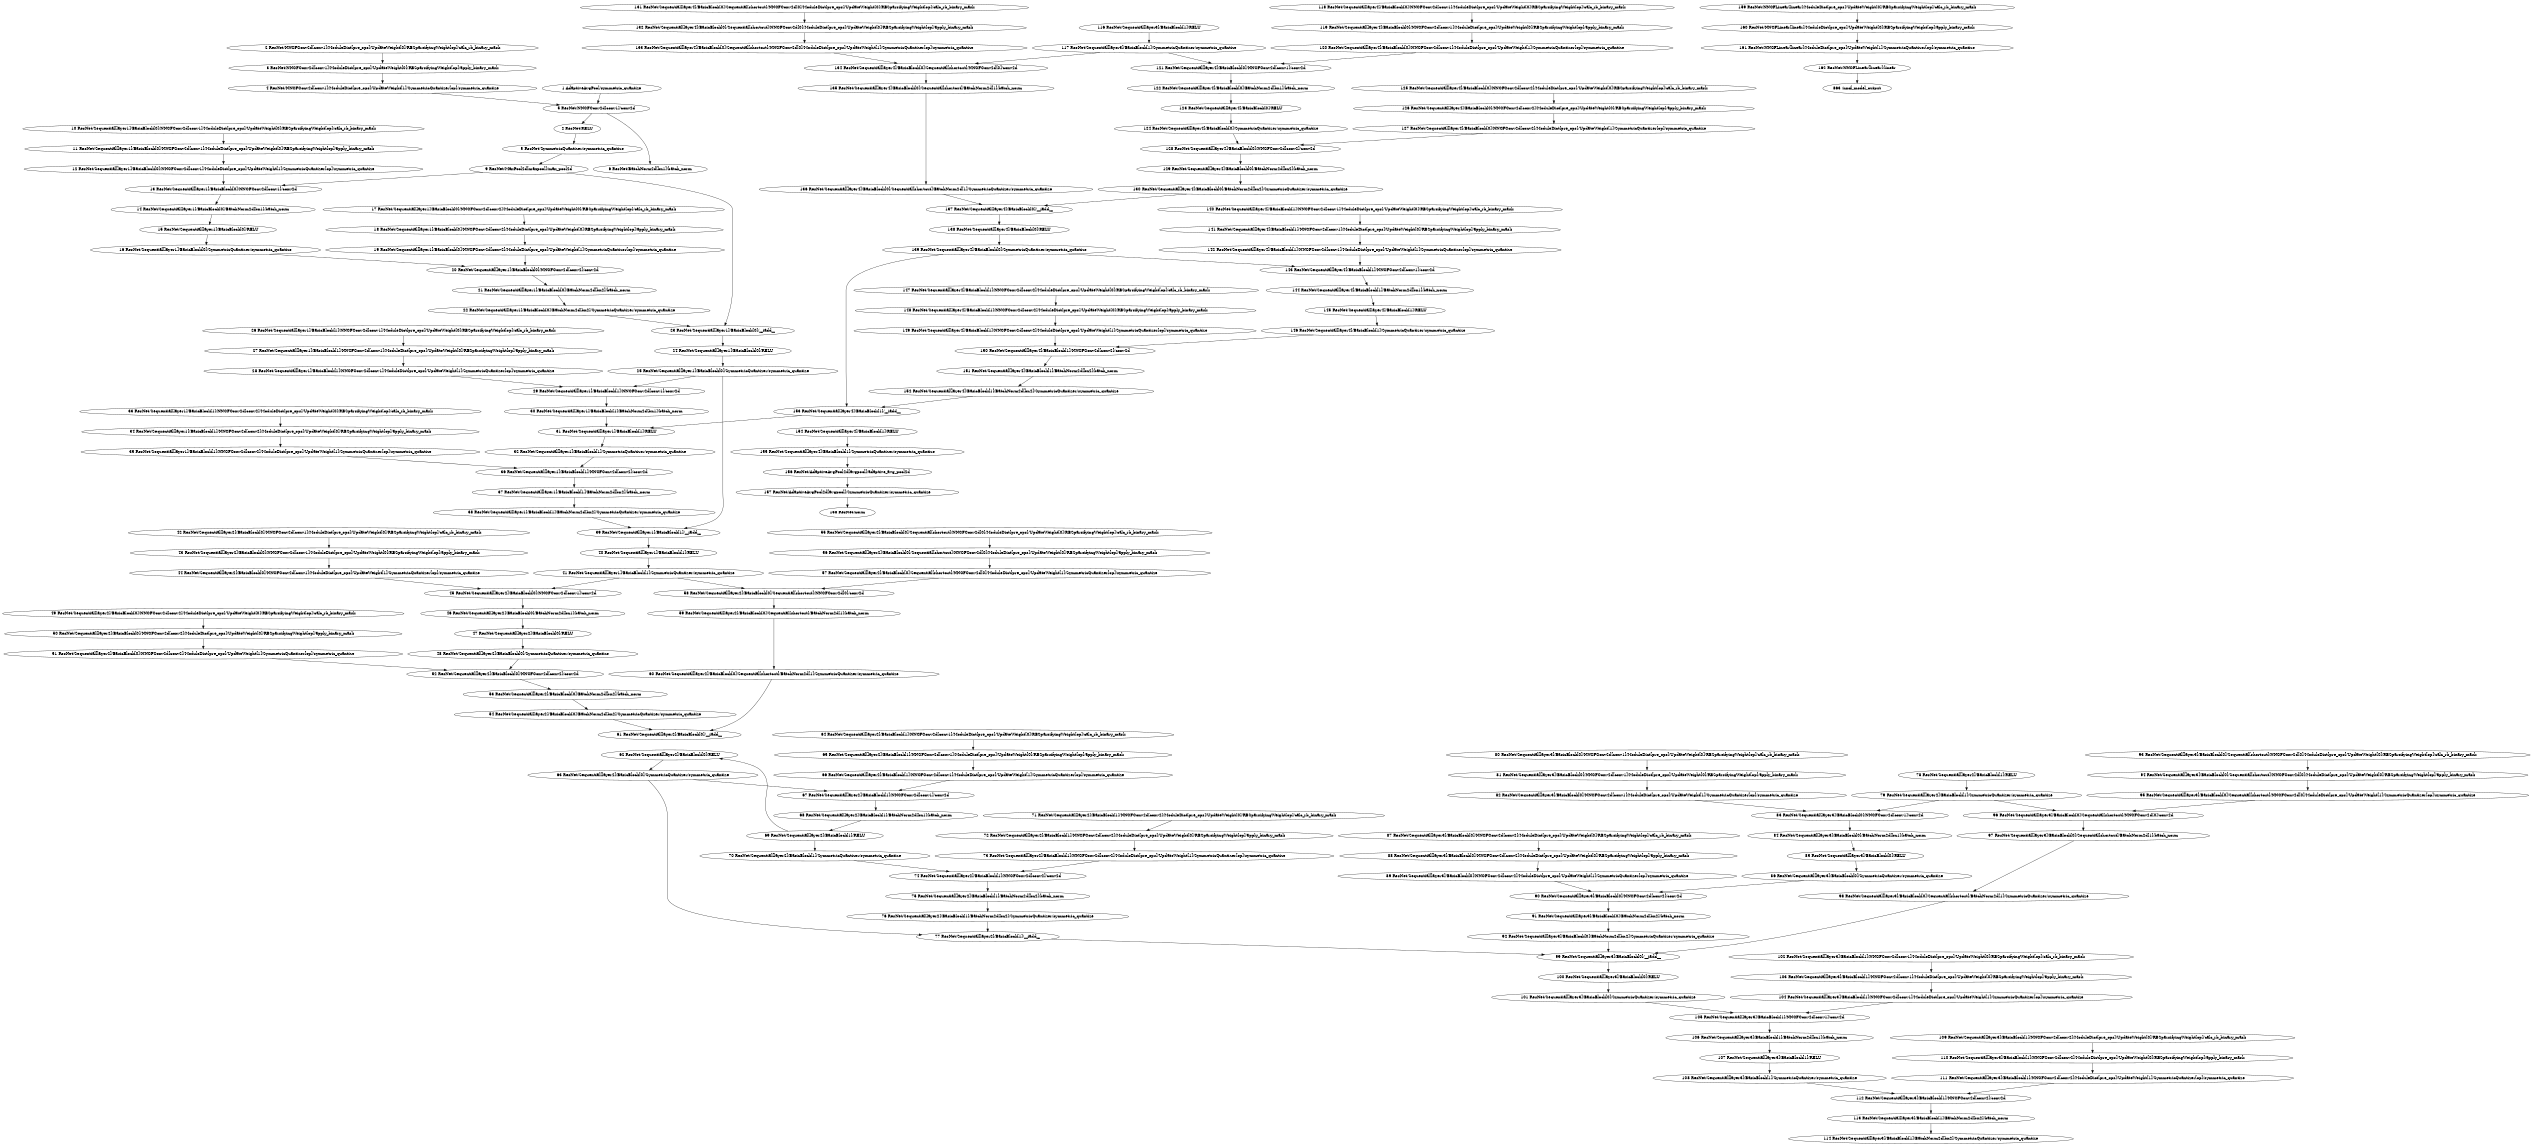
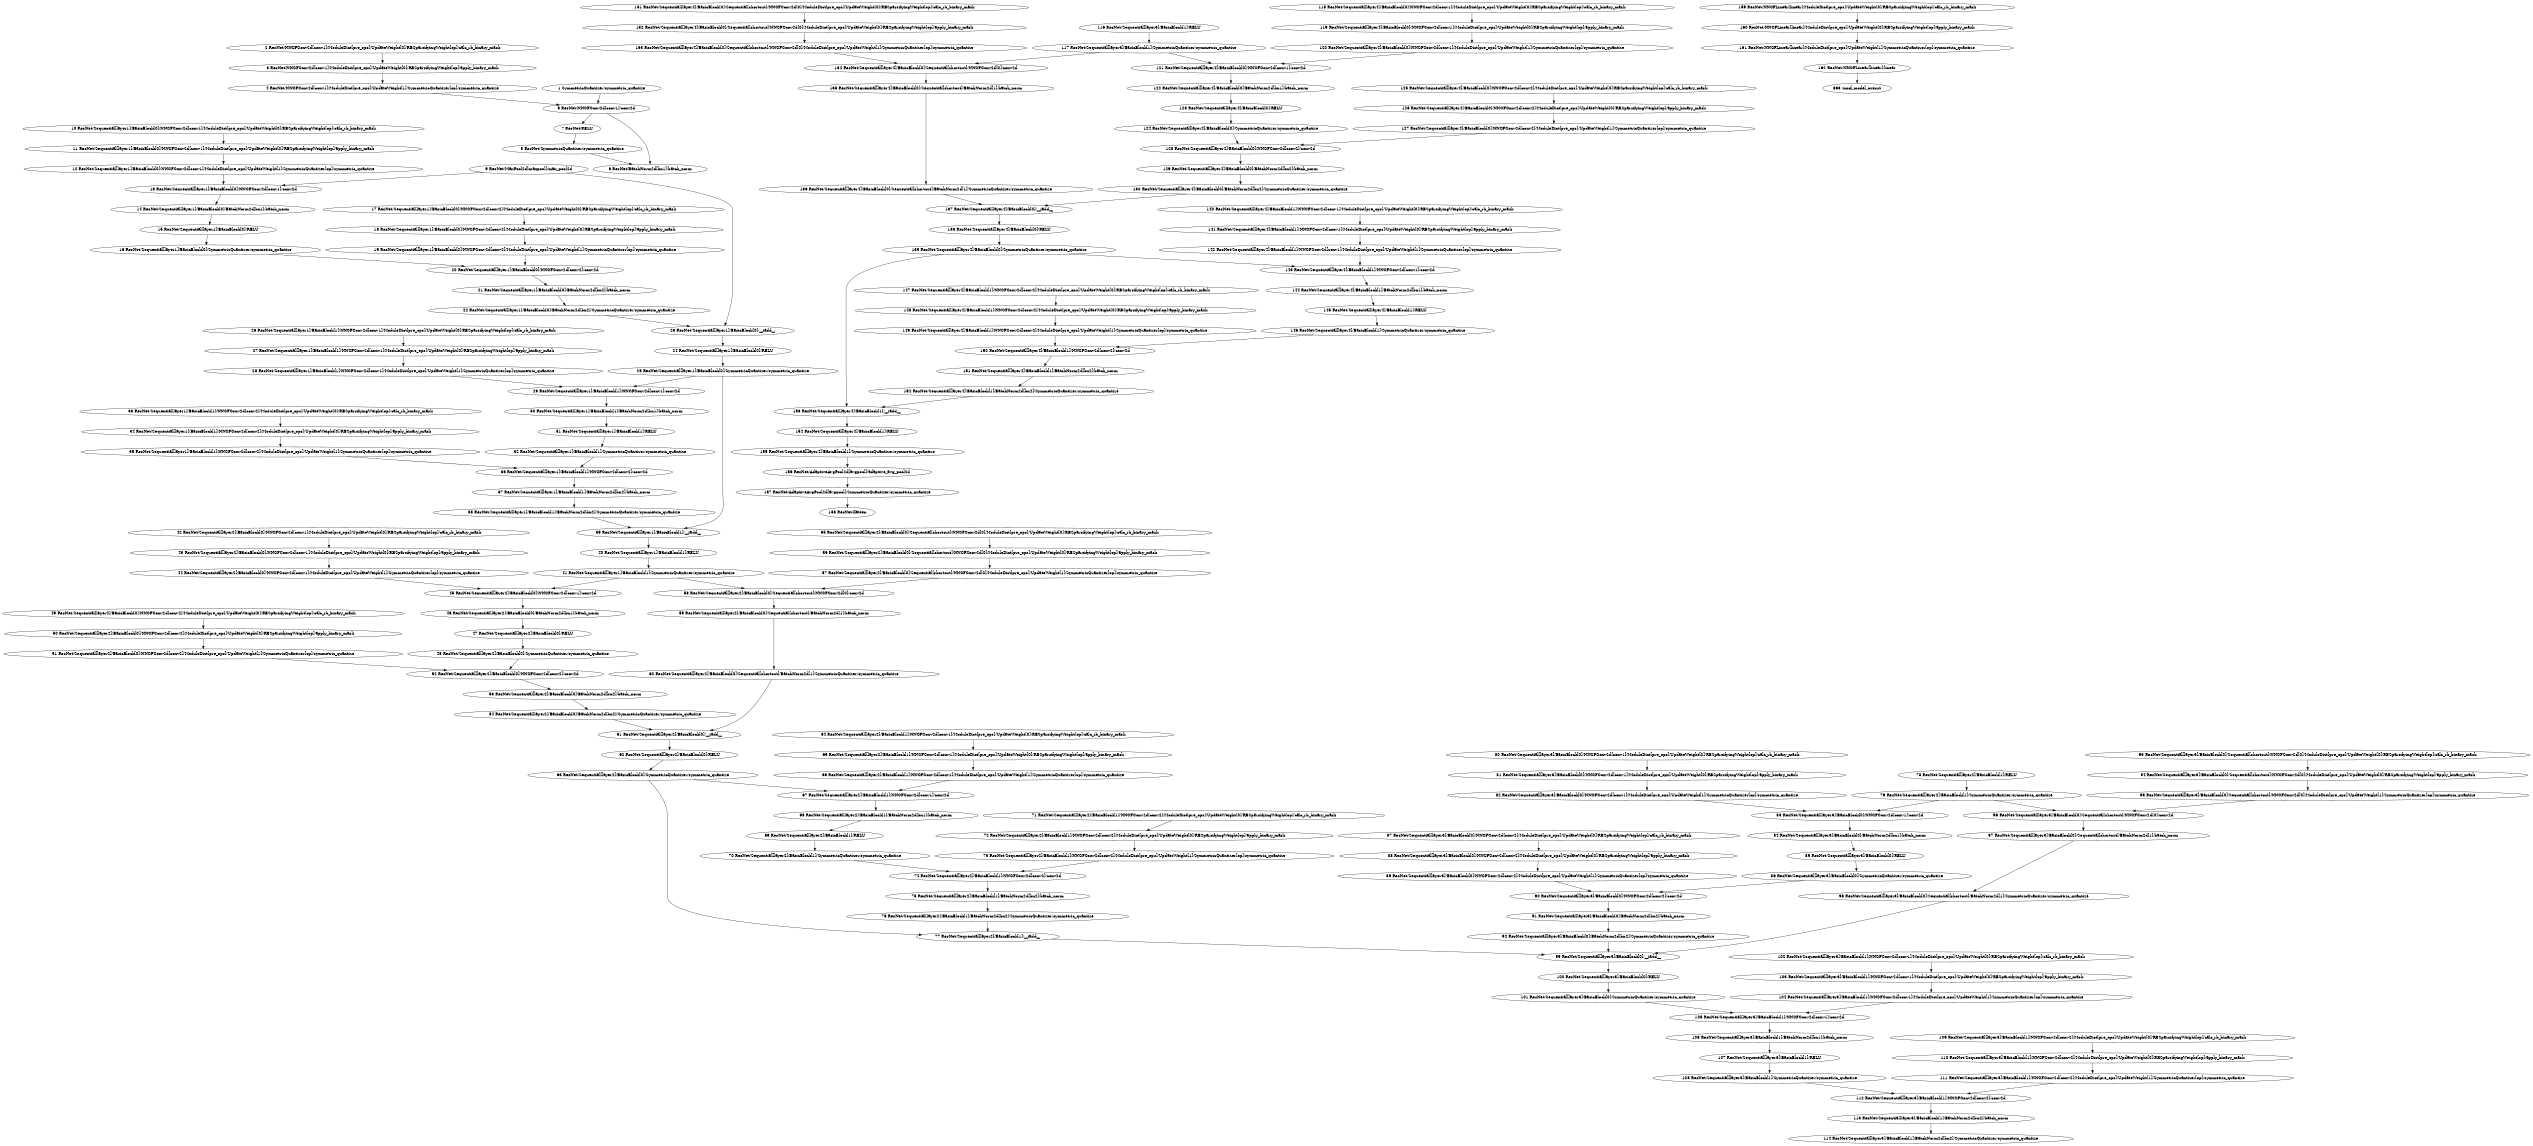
(602, 88) -> (602, 88)
(577, 129) -> (577, 129)
(552, 159) -> (610, 159)
(728, 422) -> (847, 420)
(847, 513) -> (847, 513)
(767, 788) -> (670, 744)
